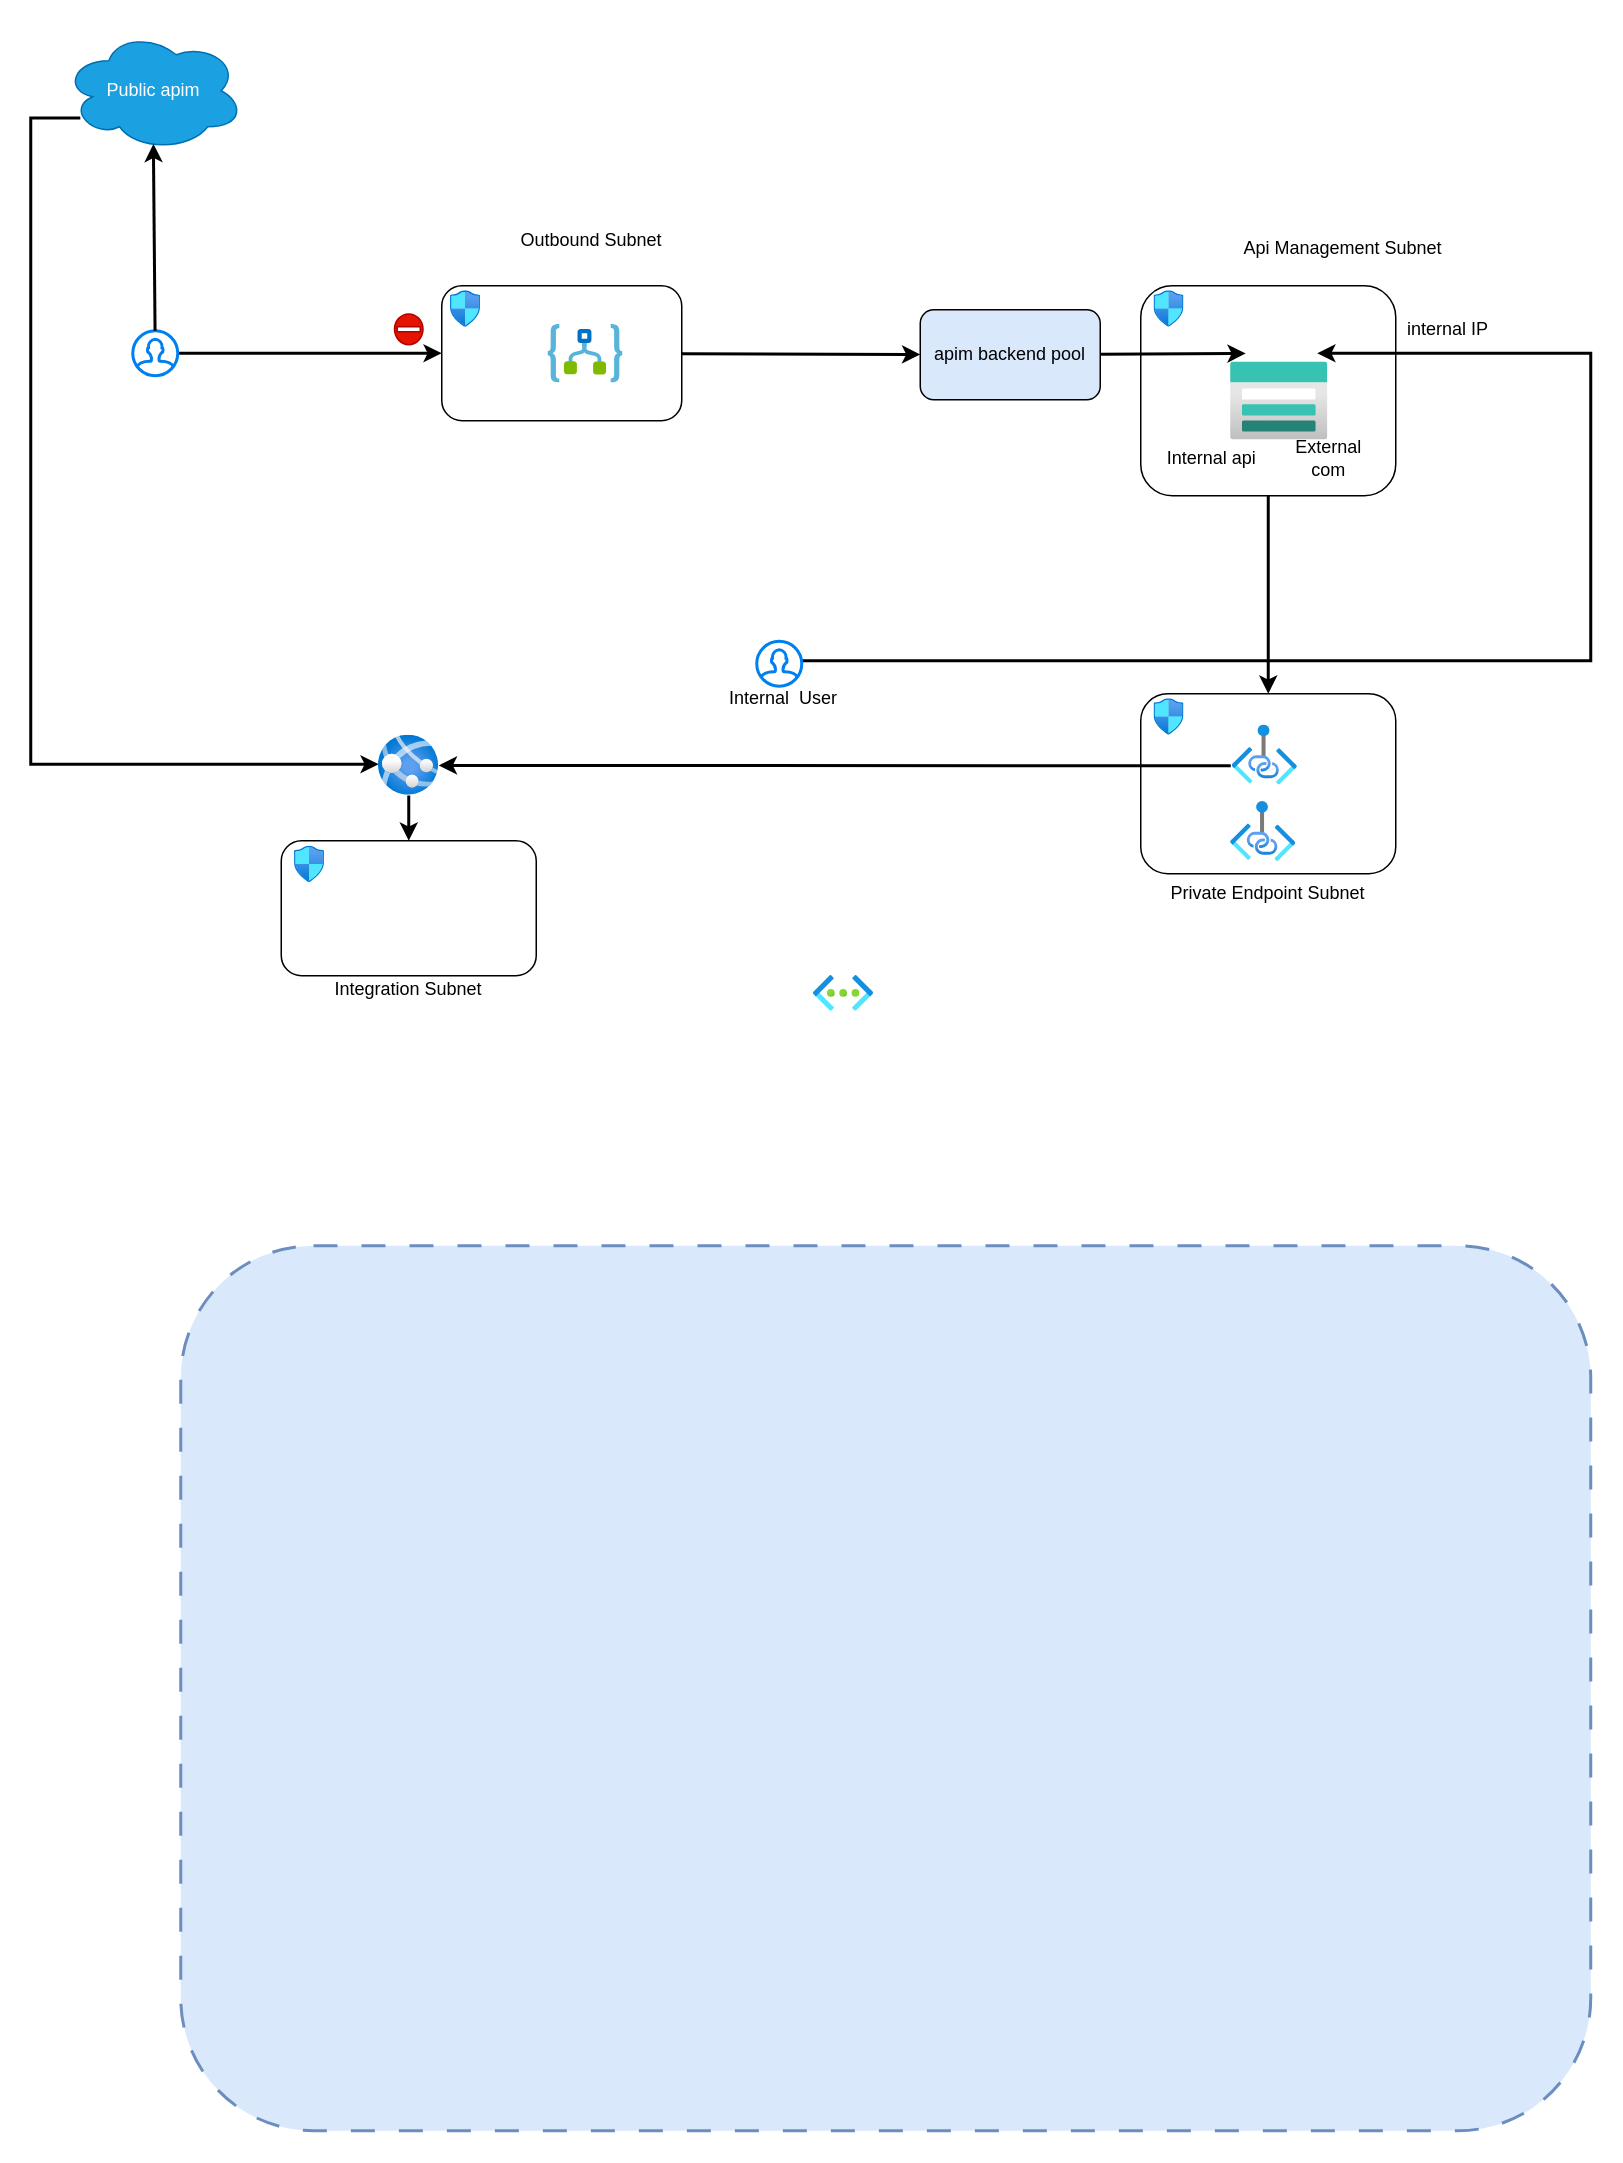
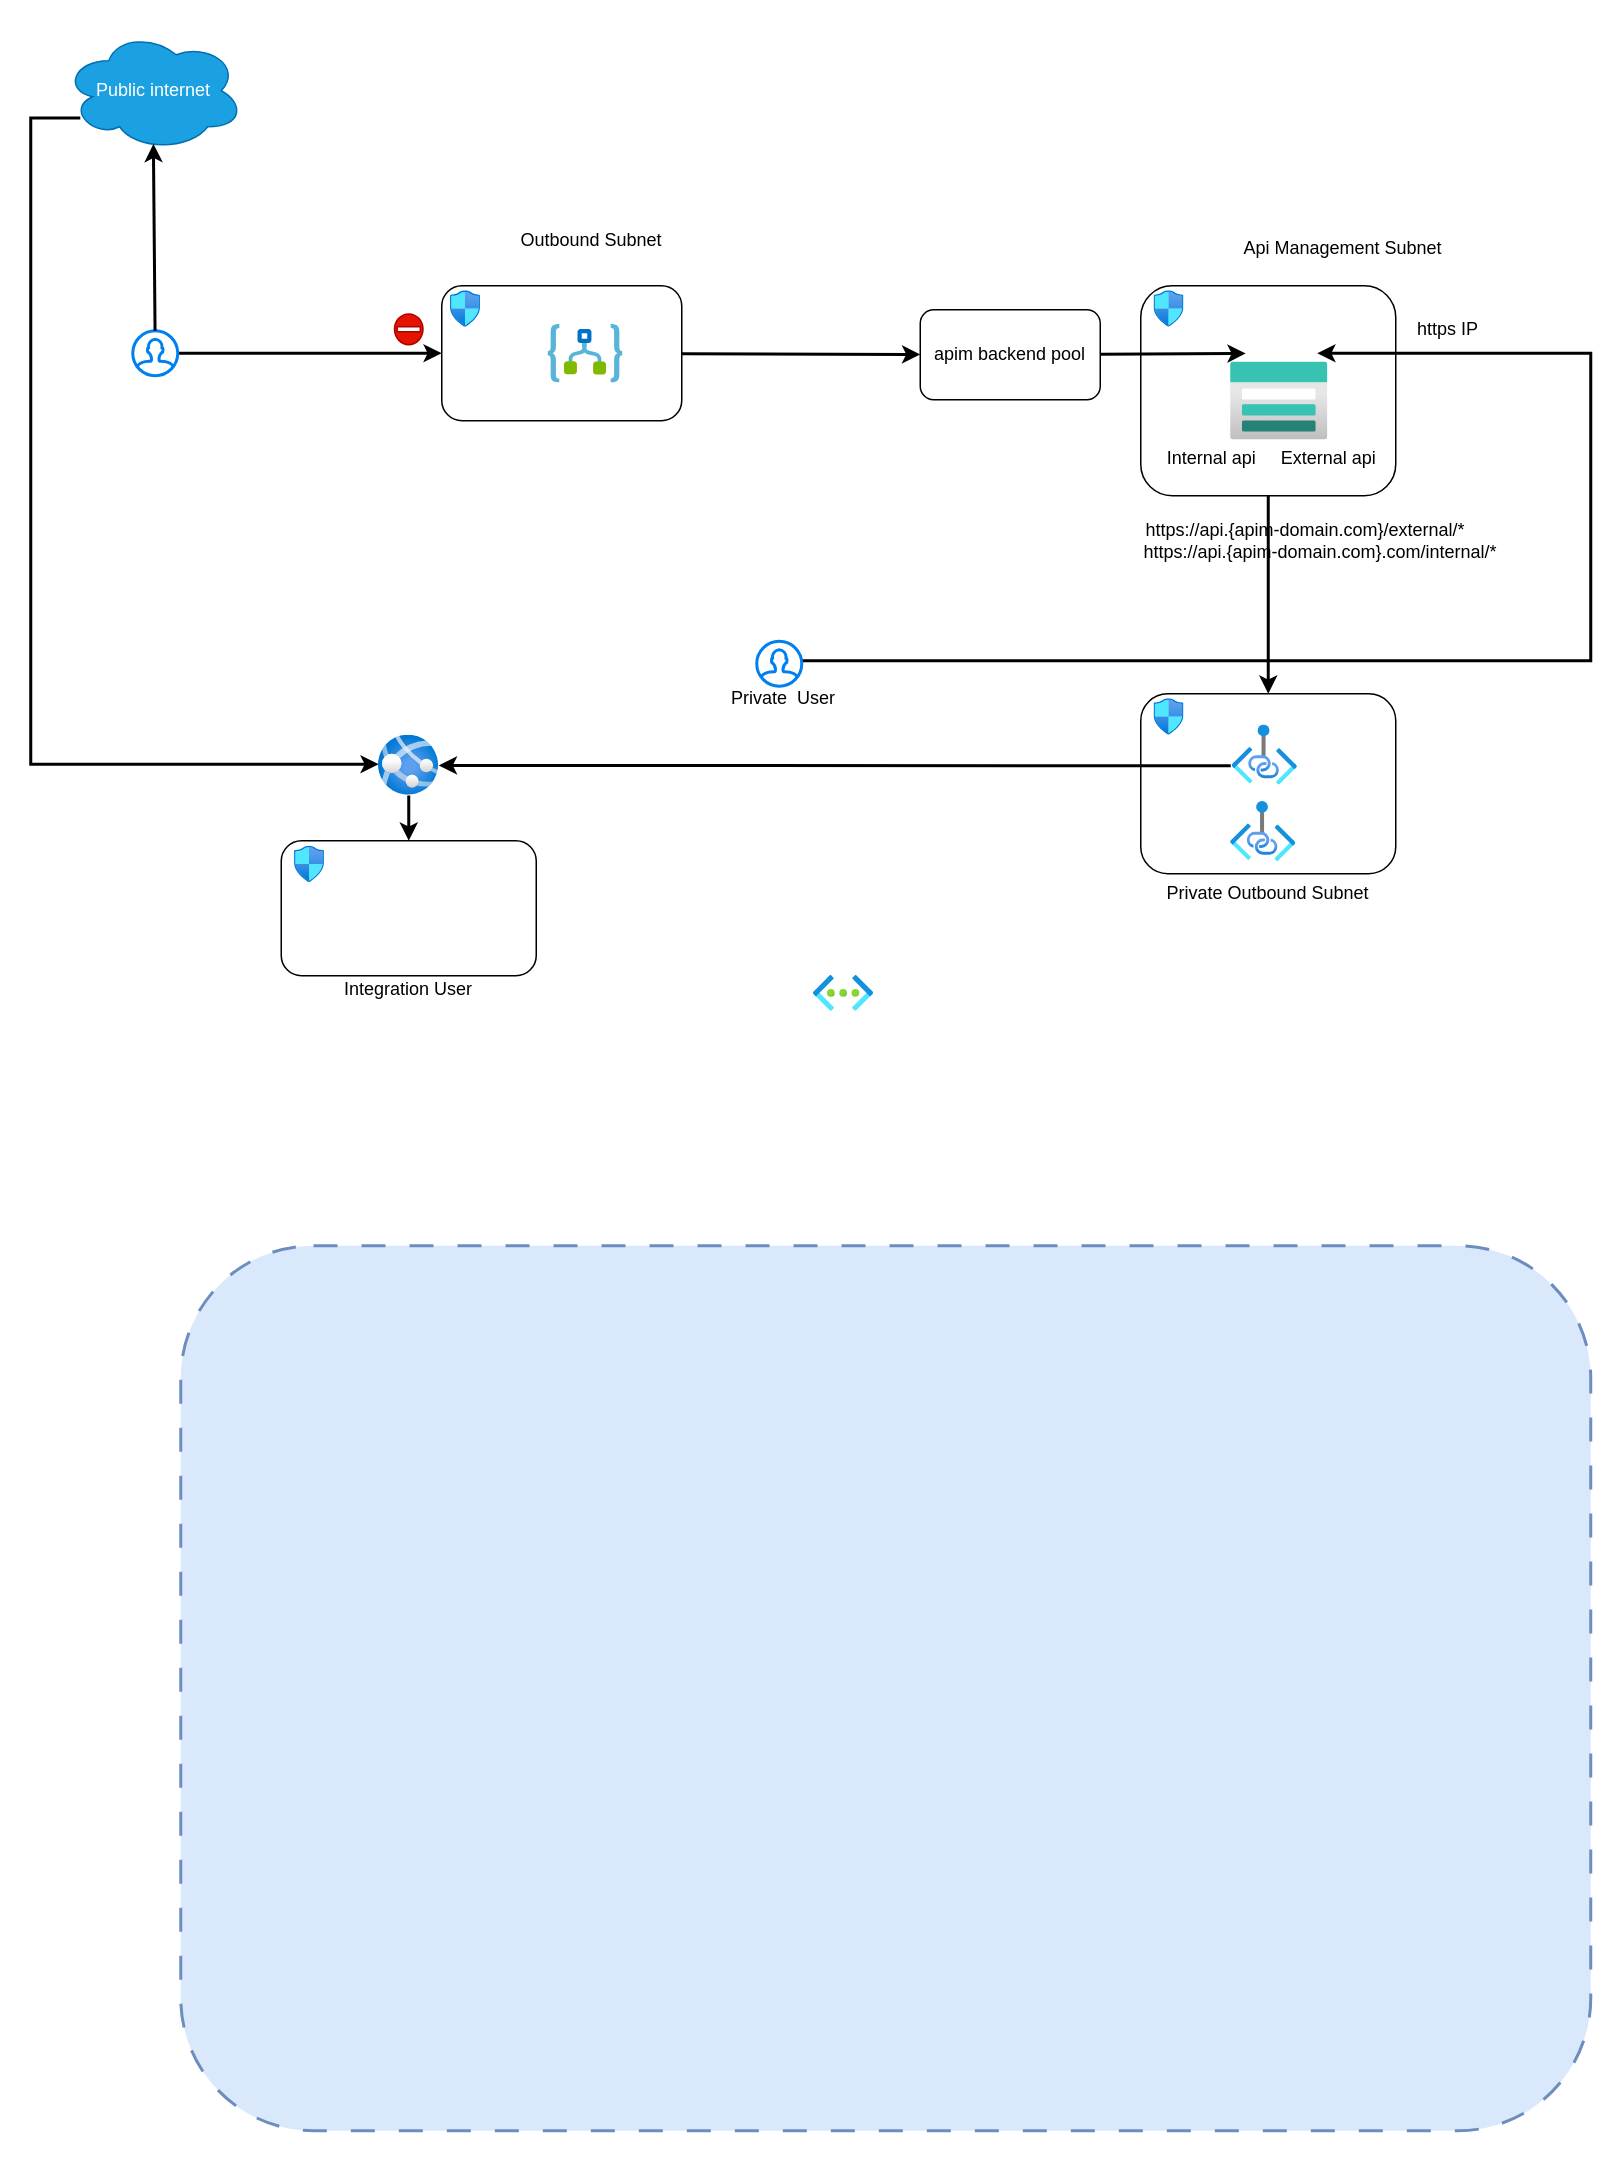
(154, 91) -> (154, 91)
(1448, 329) -> (1448, 329)
(1010, 355) -> (1010, 355)
(1329, 458) -> (1329, 458)
none -> (1306, 541)
(784, 698) -> (784, 698)
(1268, 893) -> (1268, 893)
(409, 989) -> (409, 989)
